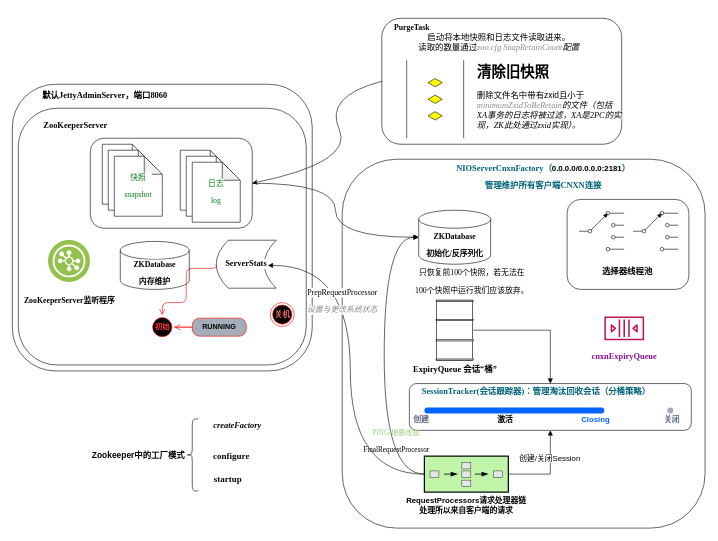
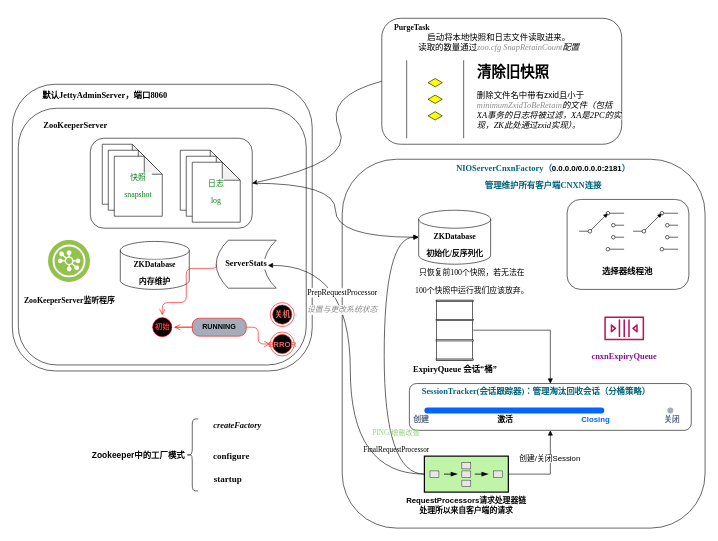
none -> (258, 335)
none -> (282, 344)
